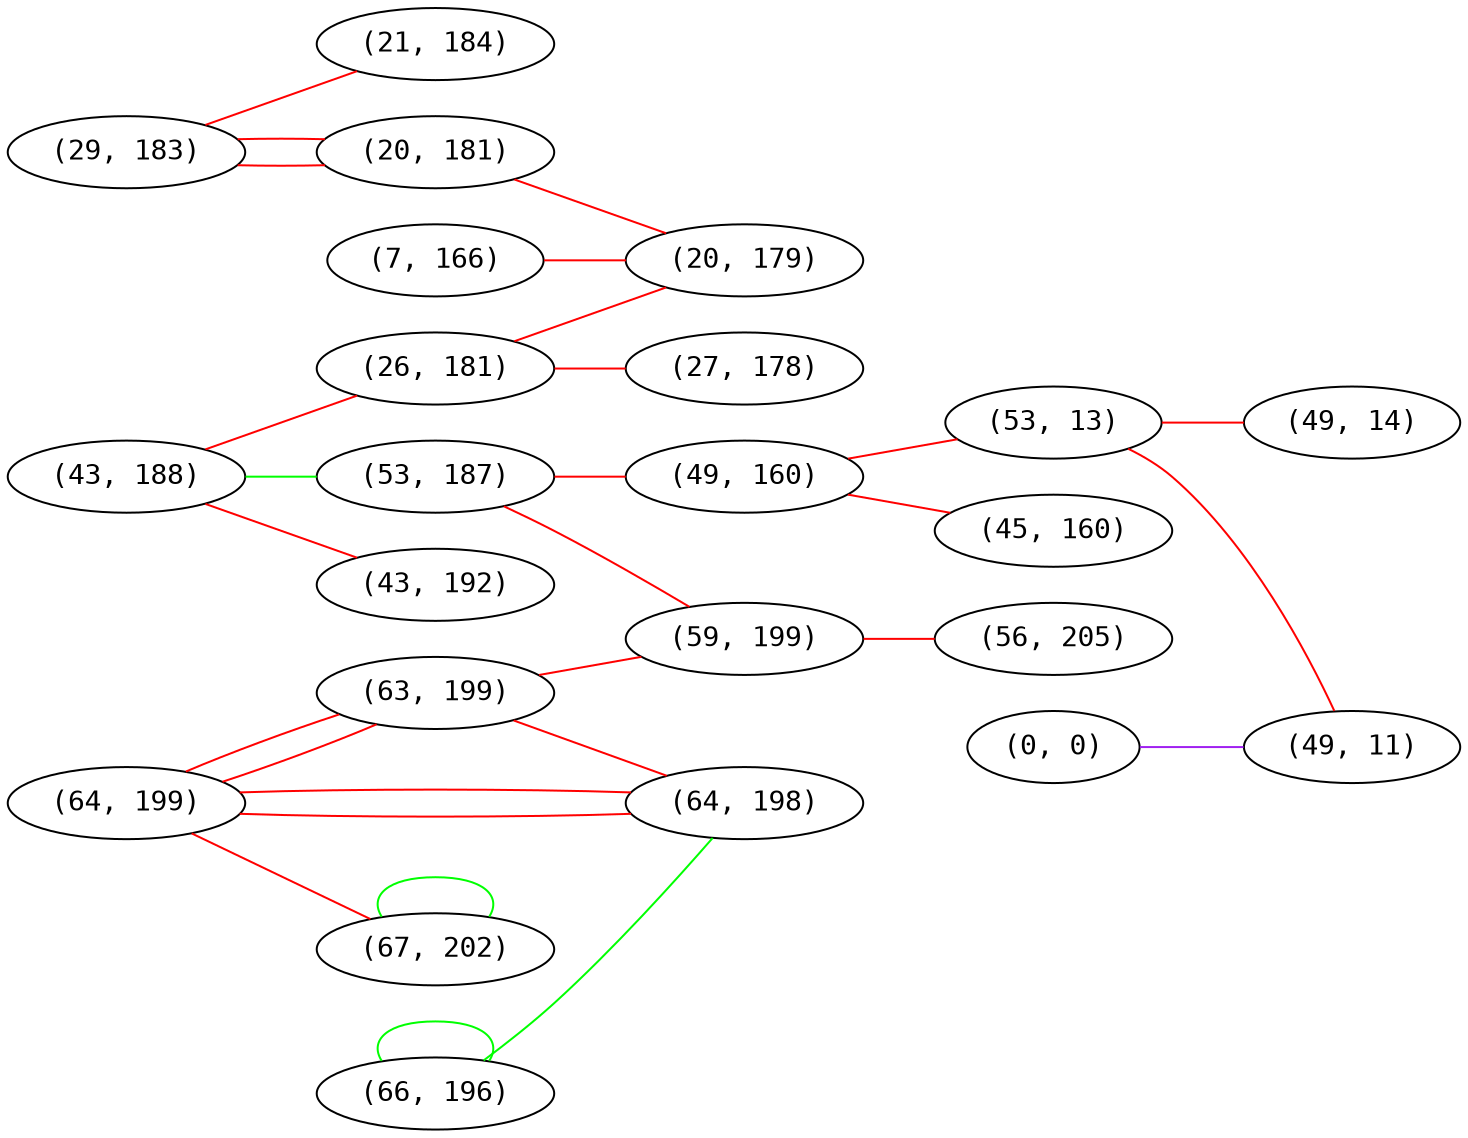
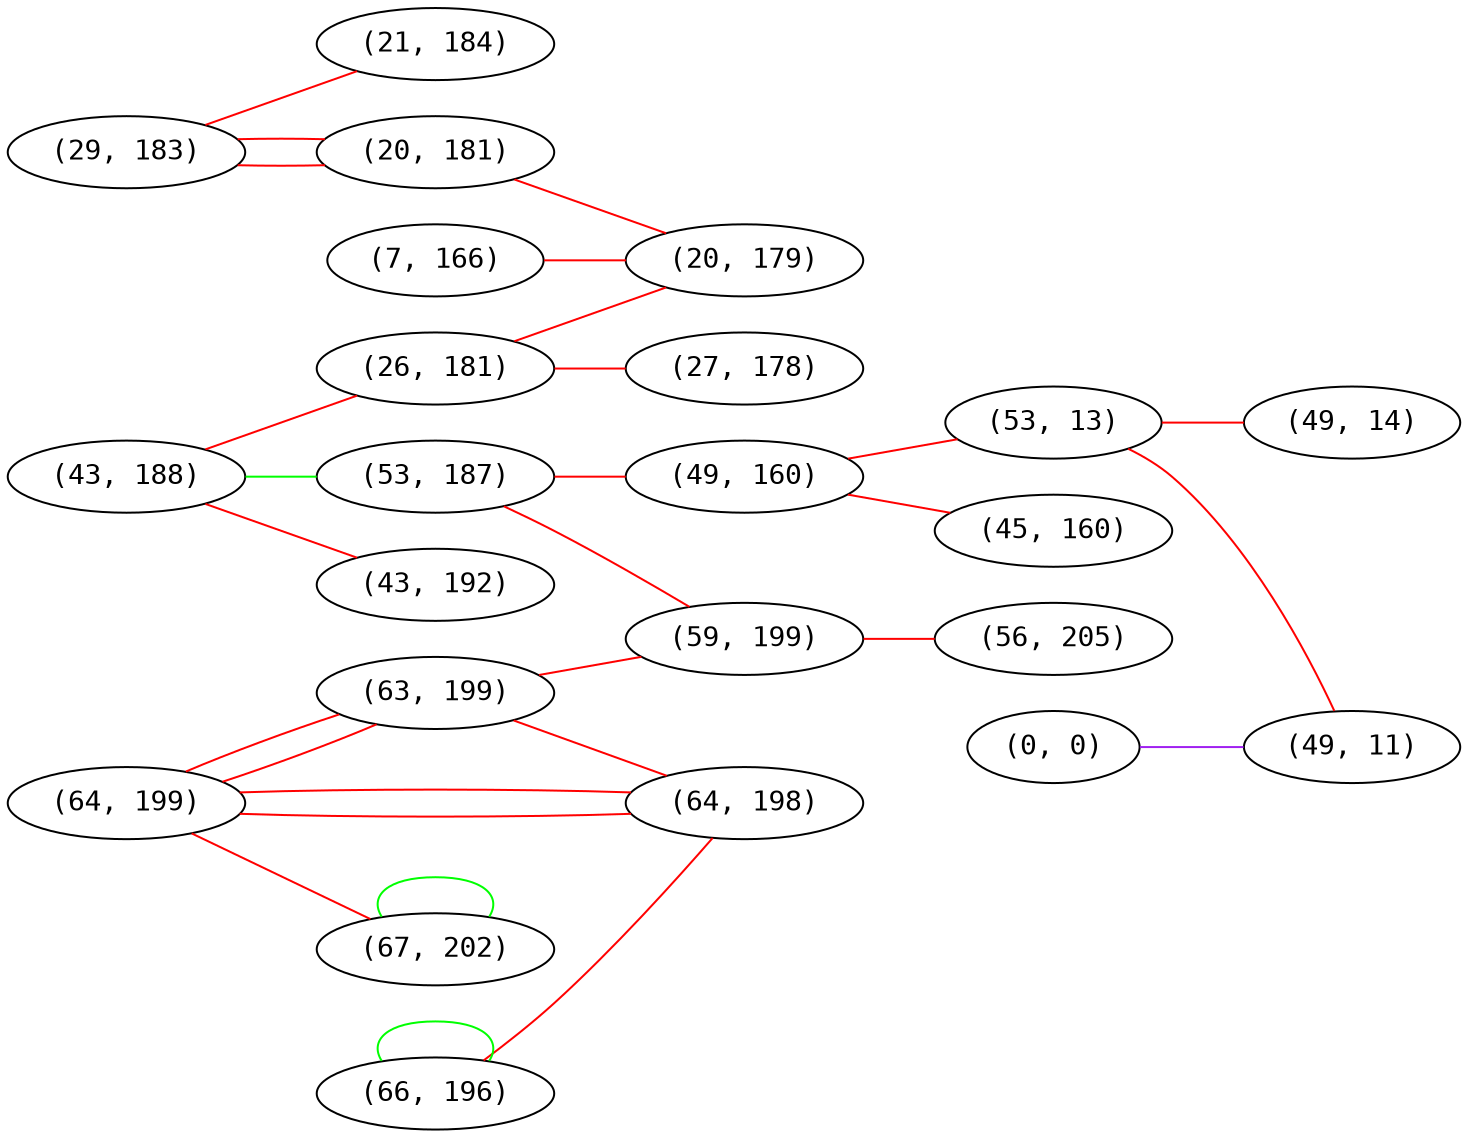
(604, 955) -> (604, 955)
